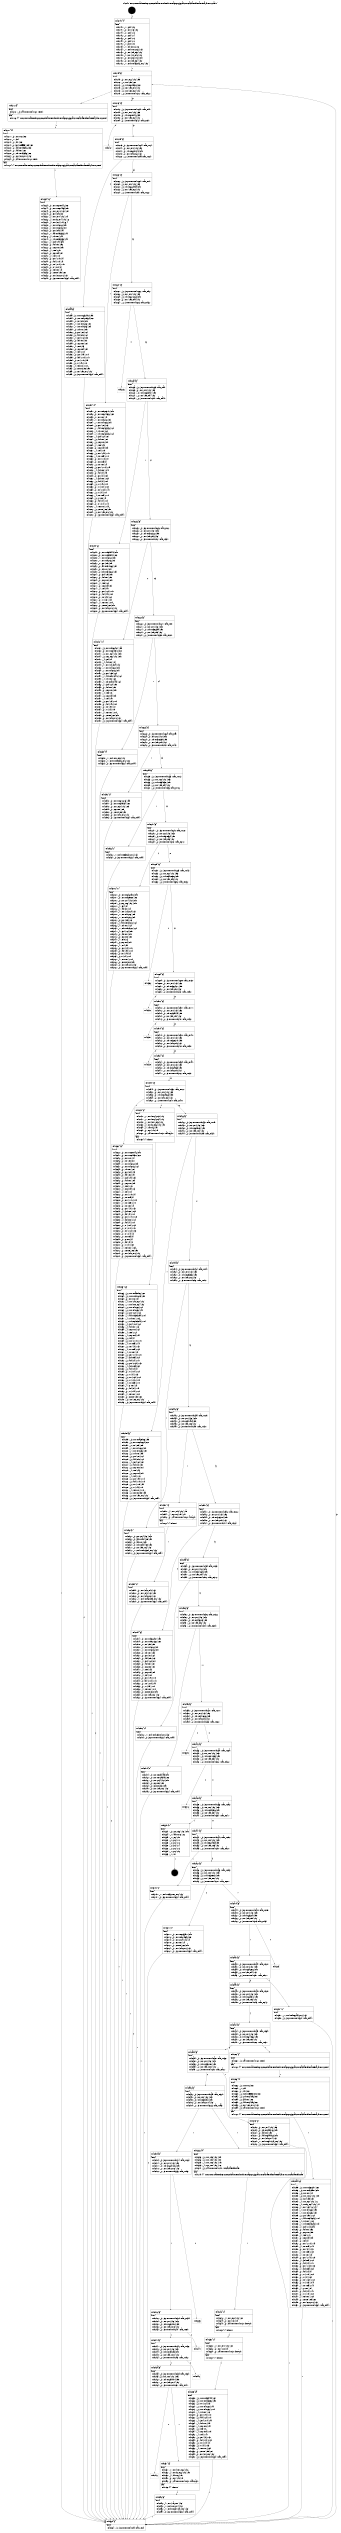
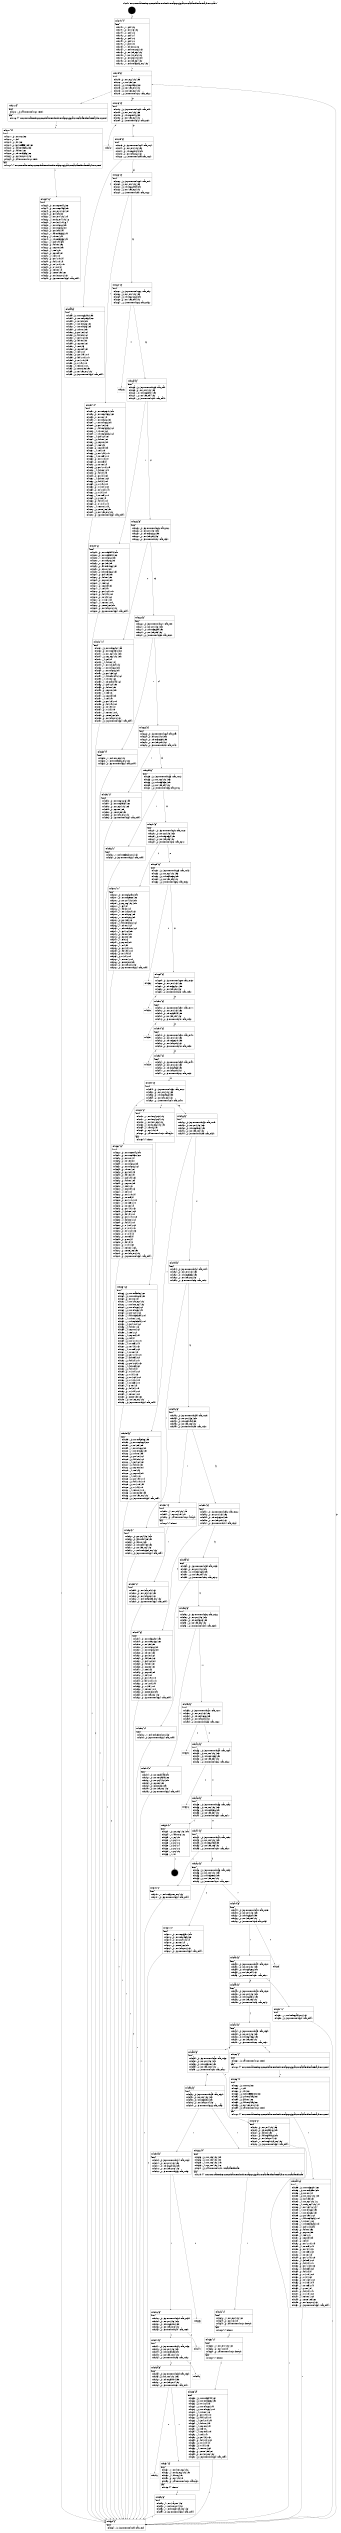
(83, 1456) -> none
